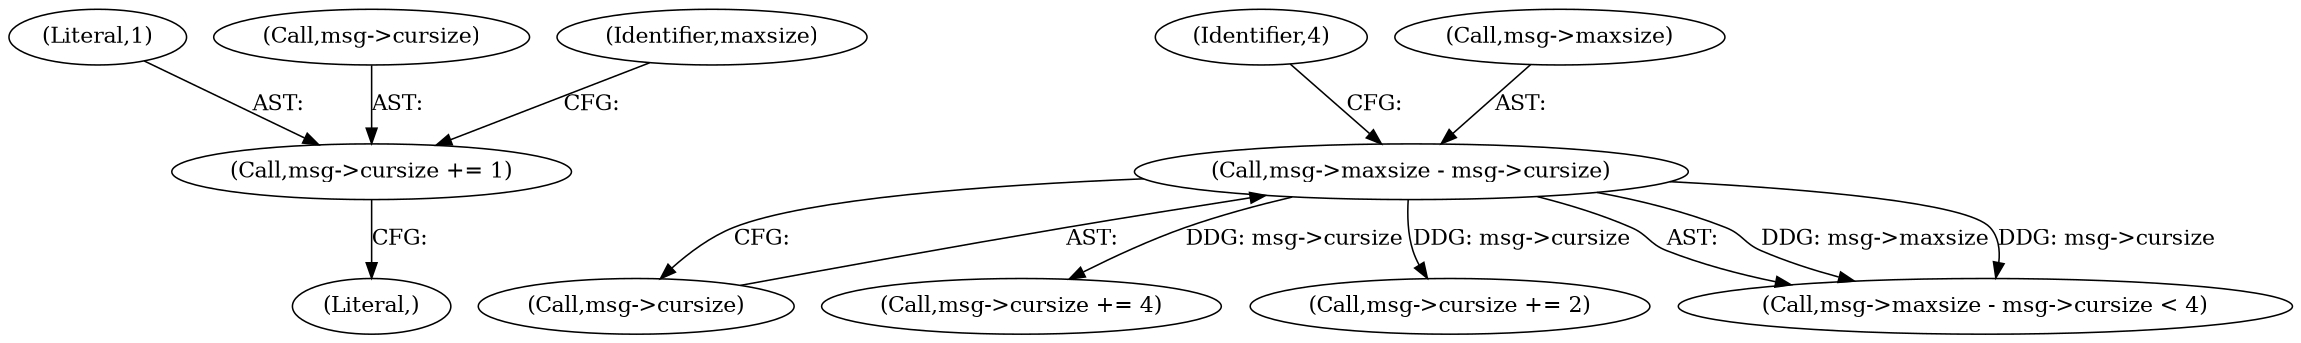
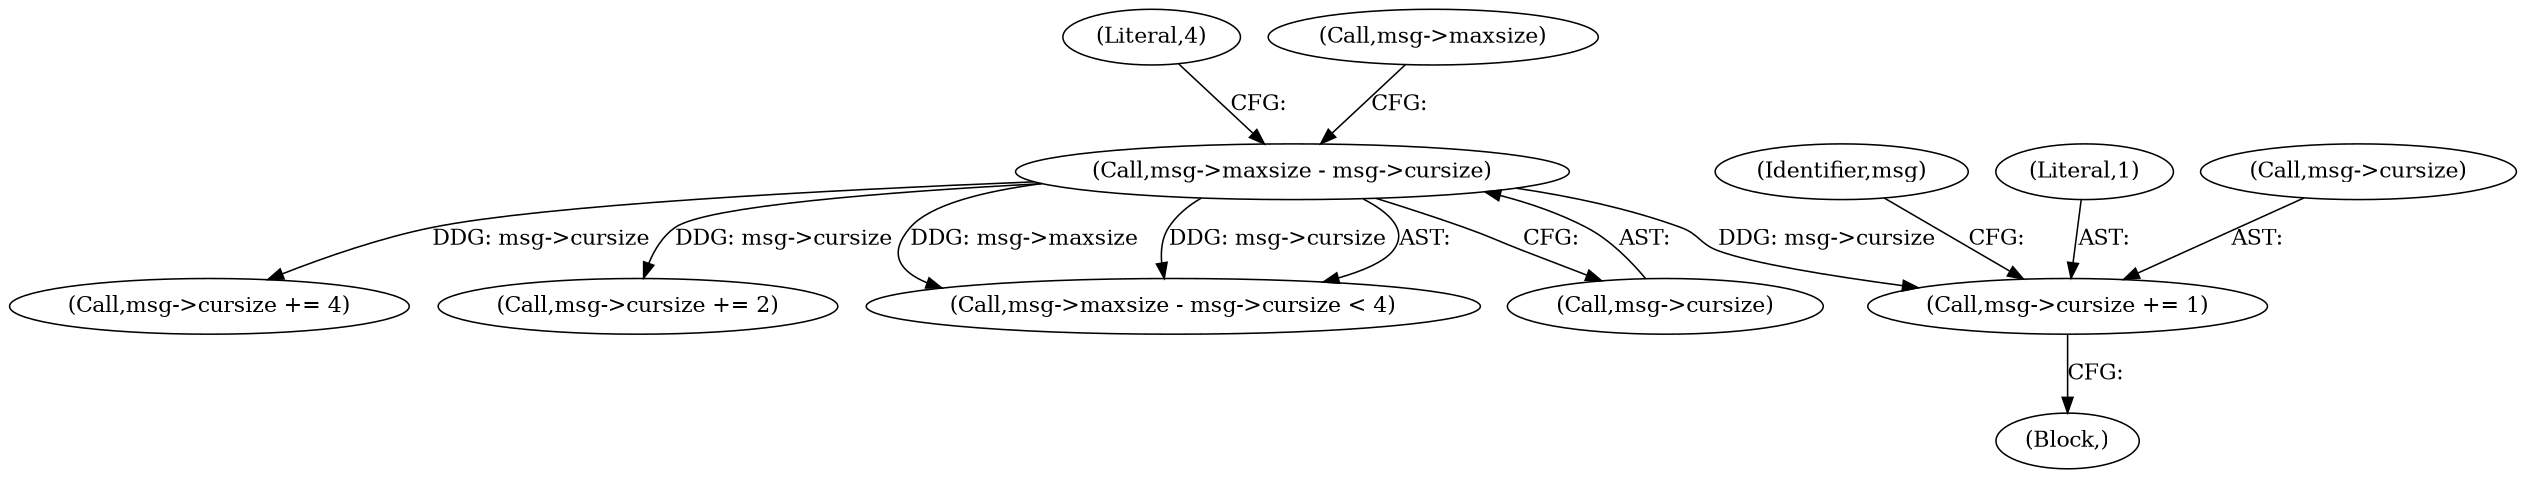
(712, 37) -> (1842, 172)
(1261, 37) -> (1152, 37)
(1524, 104) -> (1403, 104)
none -> (1707, 245)
(372, 306) -> (2068, 441)
